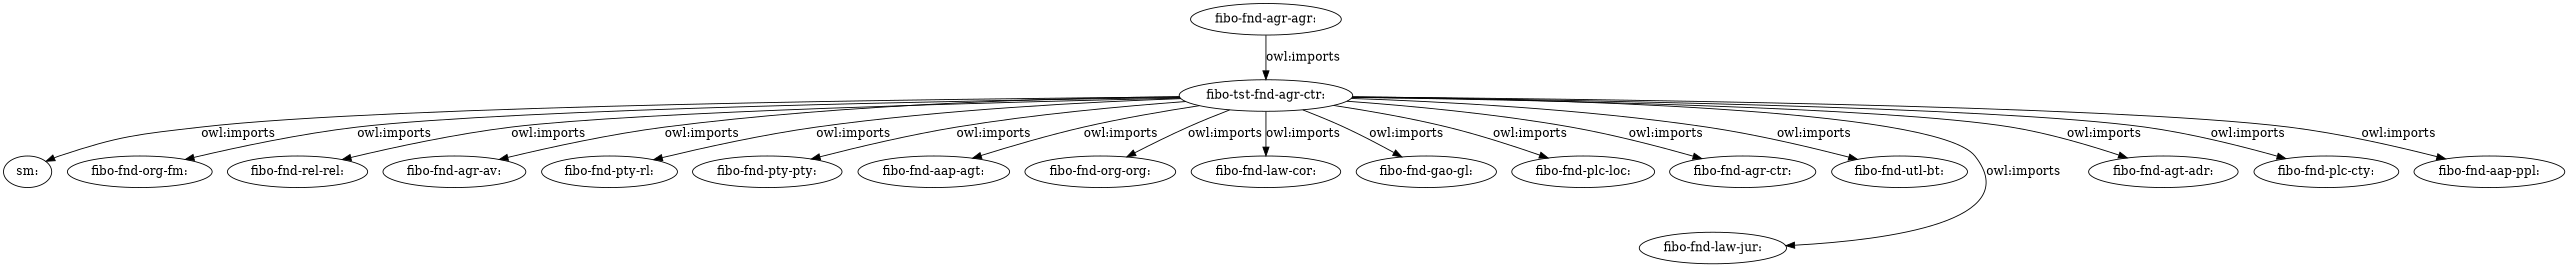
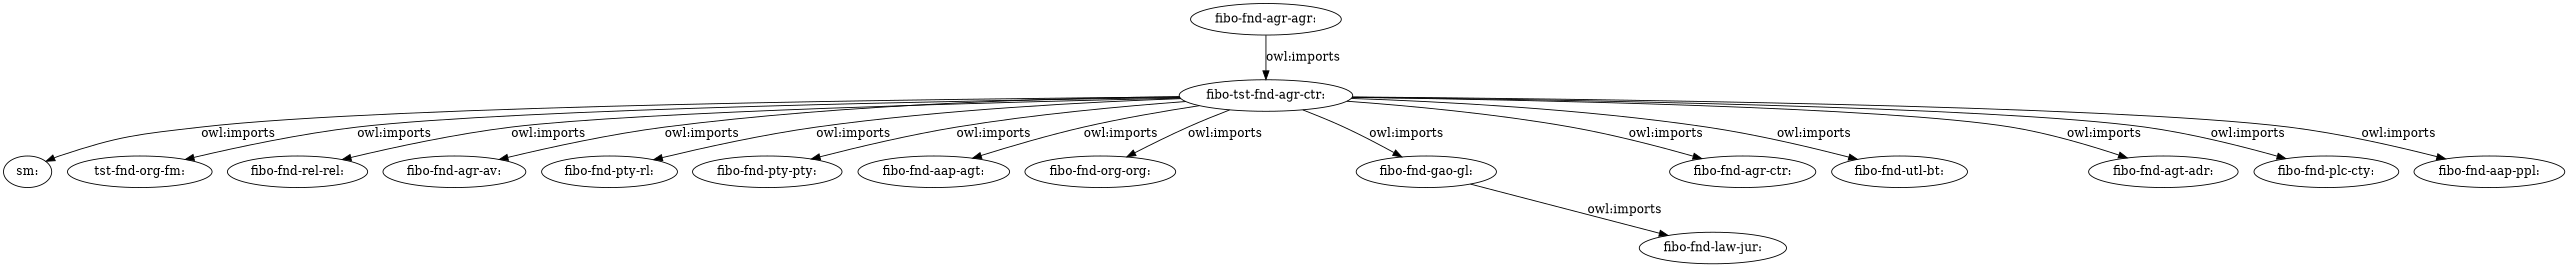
(1787, 115) -> (1565, 209)
(140, 172) -> (140, 172)
(1266, 172) -> none
(1583, 172) -> none
